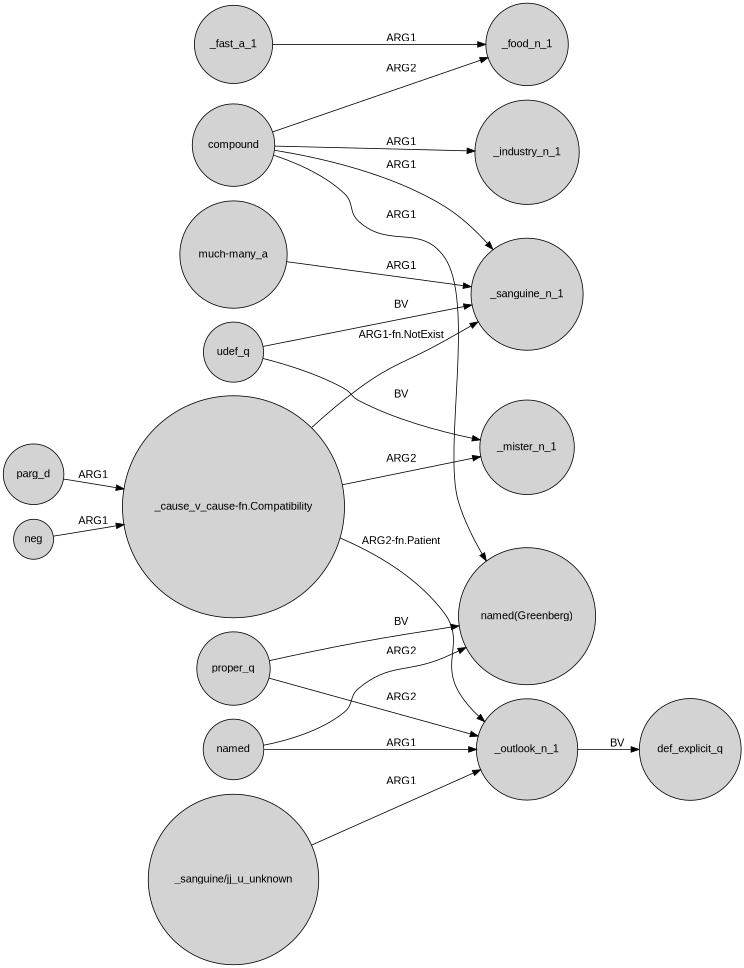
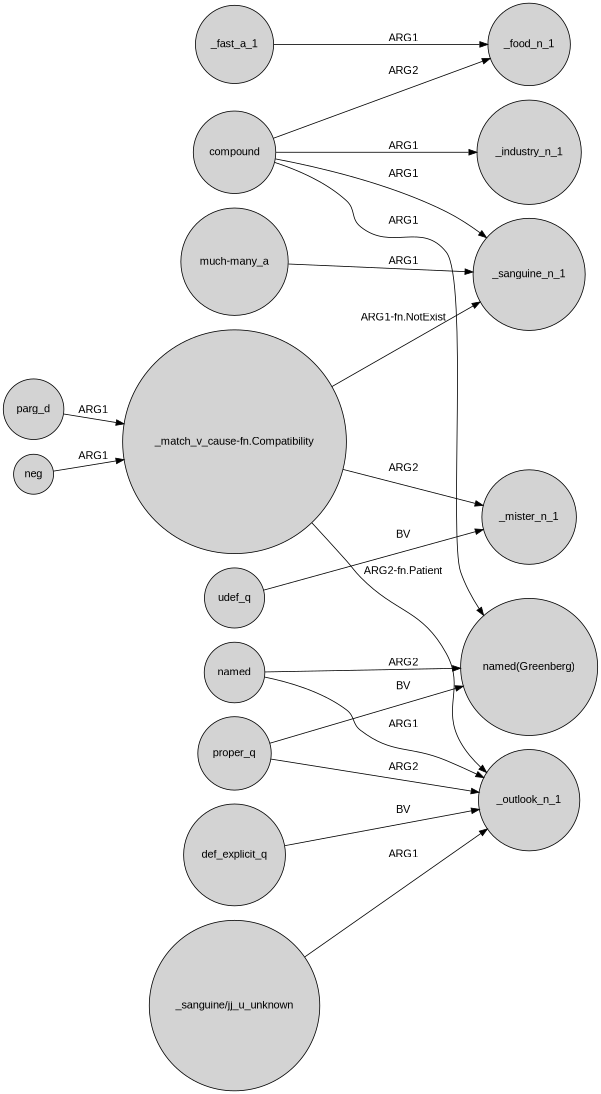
(364, 326) -> none
(233, 507) -> (235, 442)
(604, 749) -> (378, 828)
